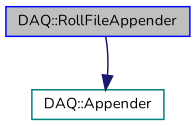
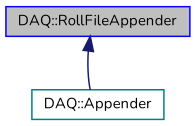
(108, 56) -> (88, 71)
